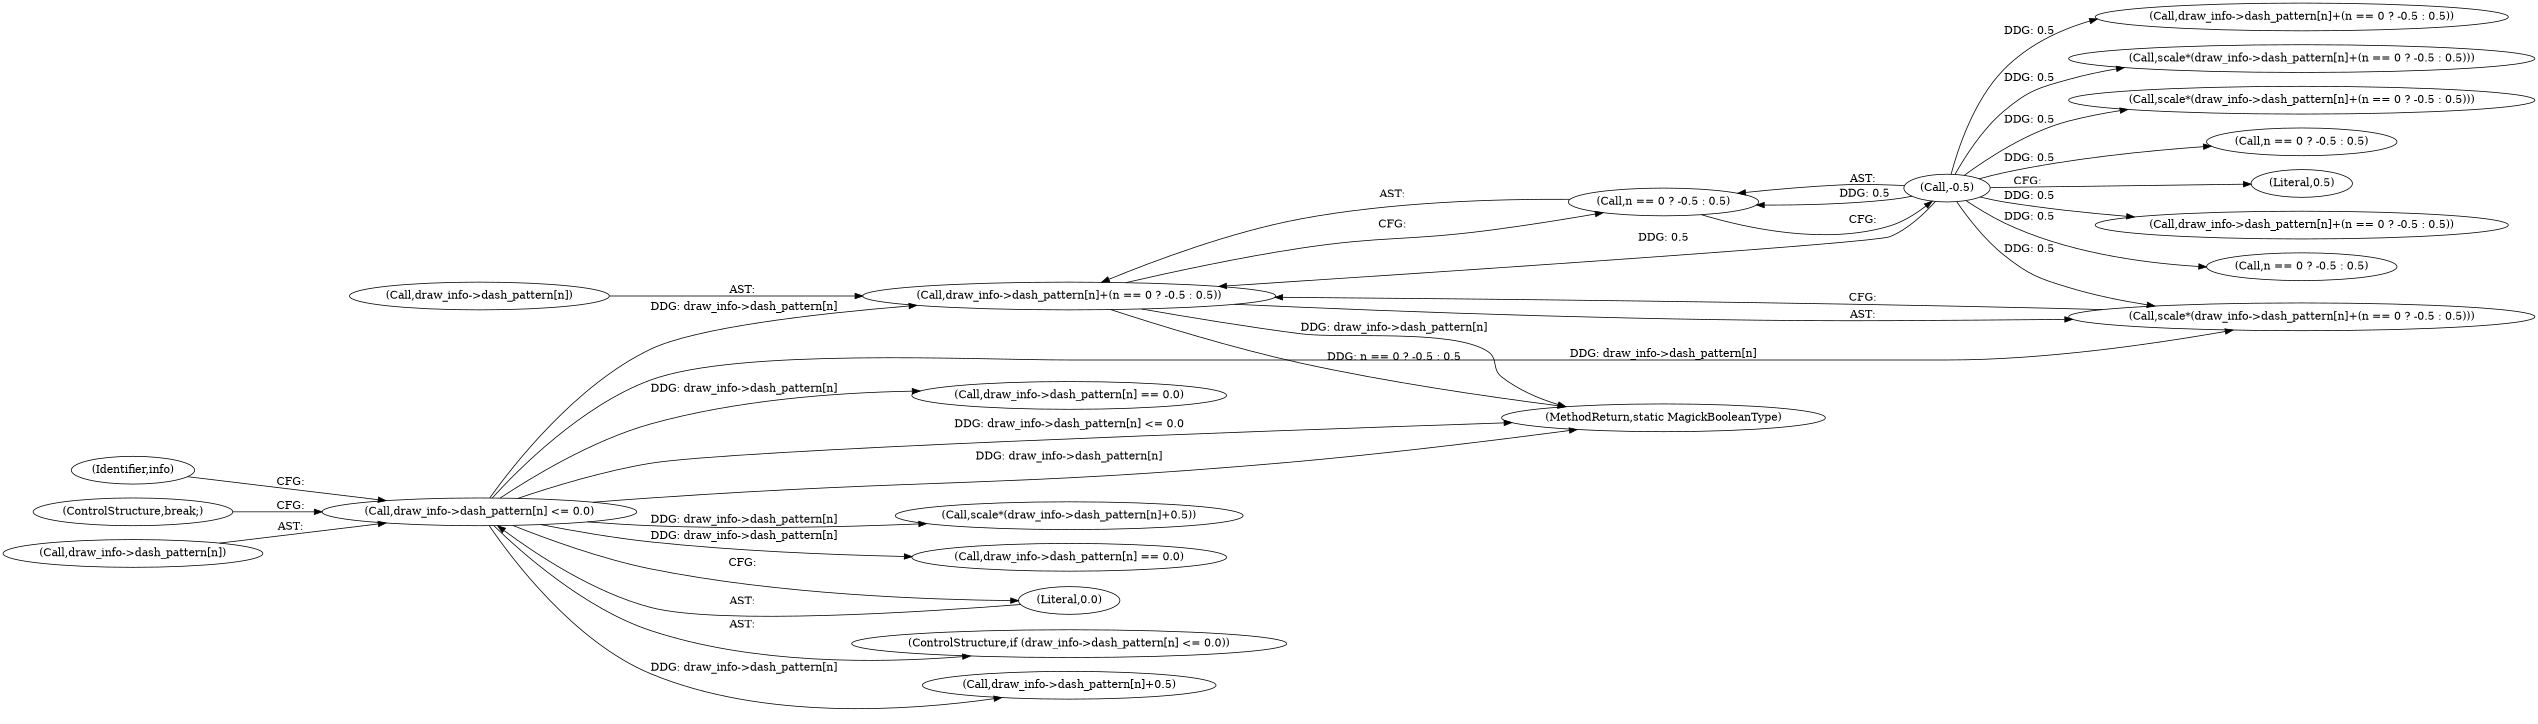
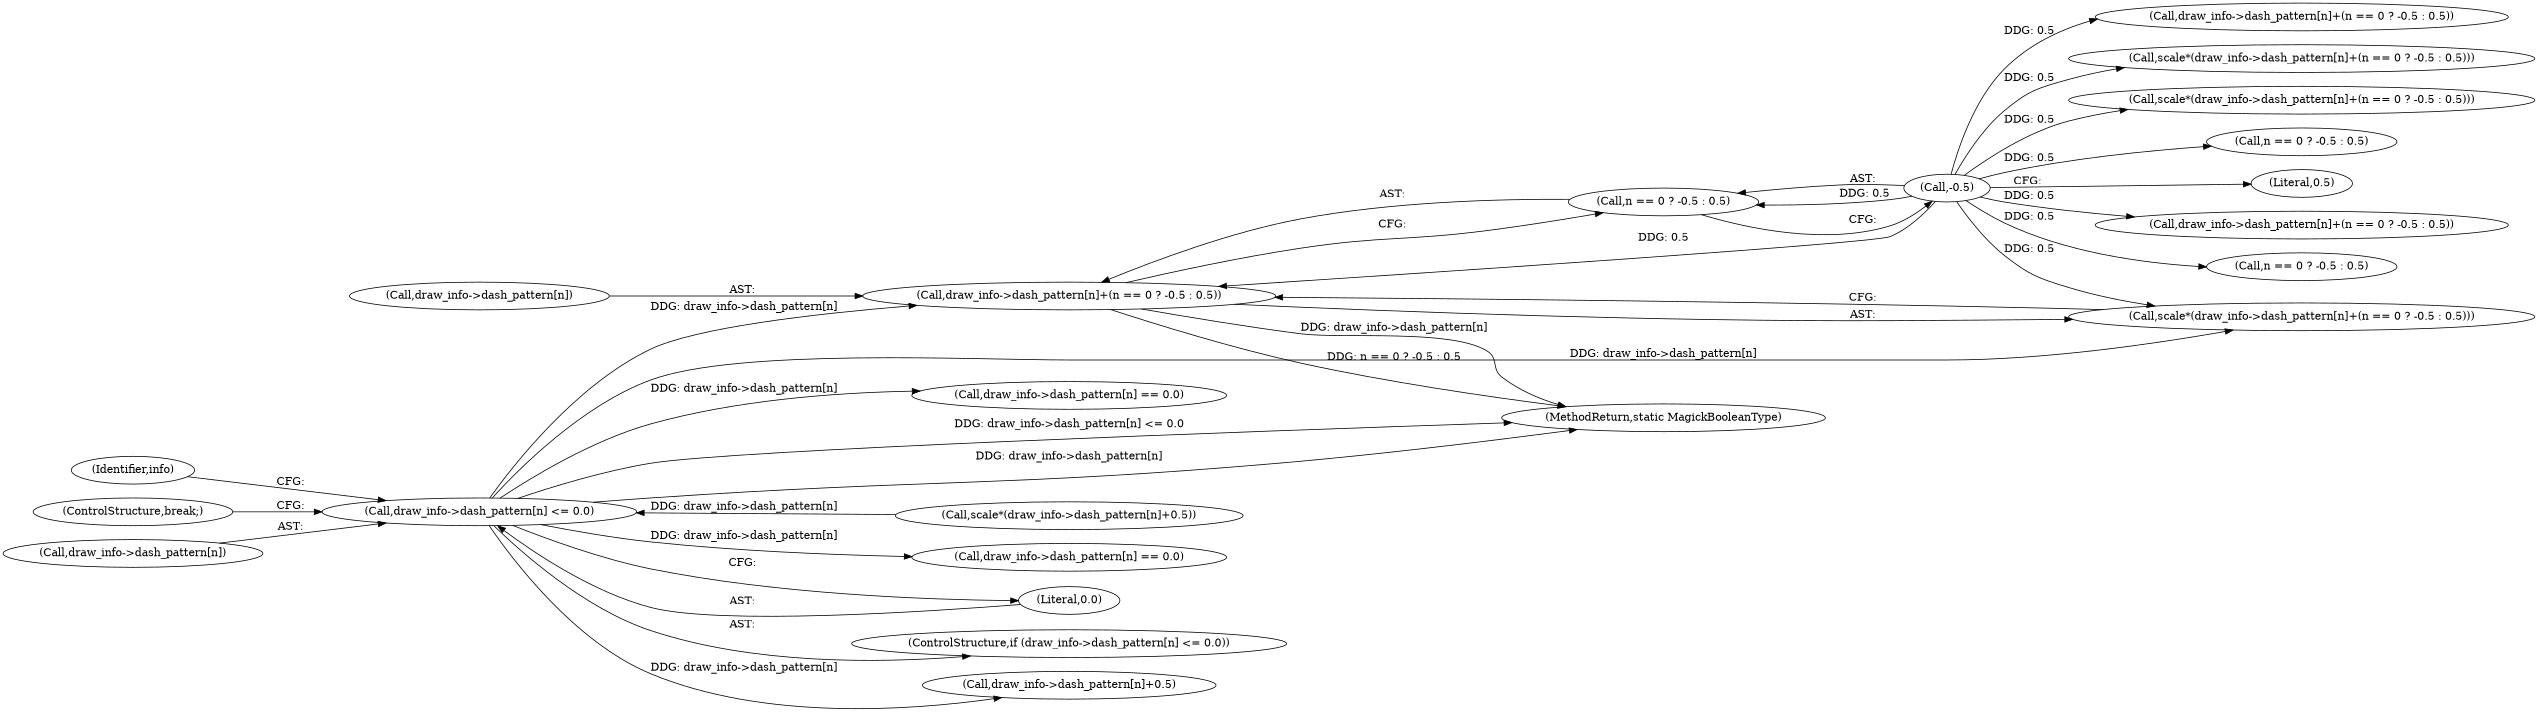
(753, 528) -> (770, 514)
